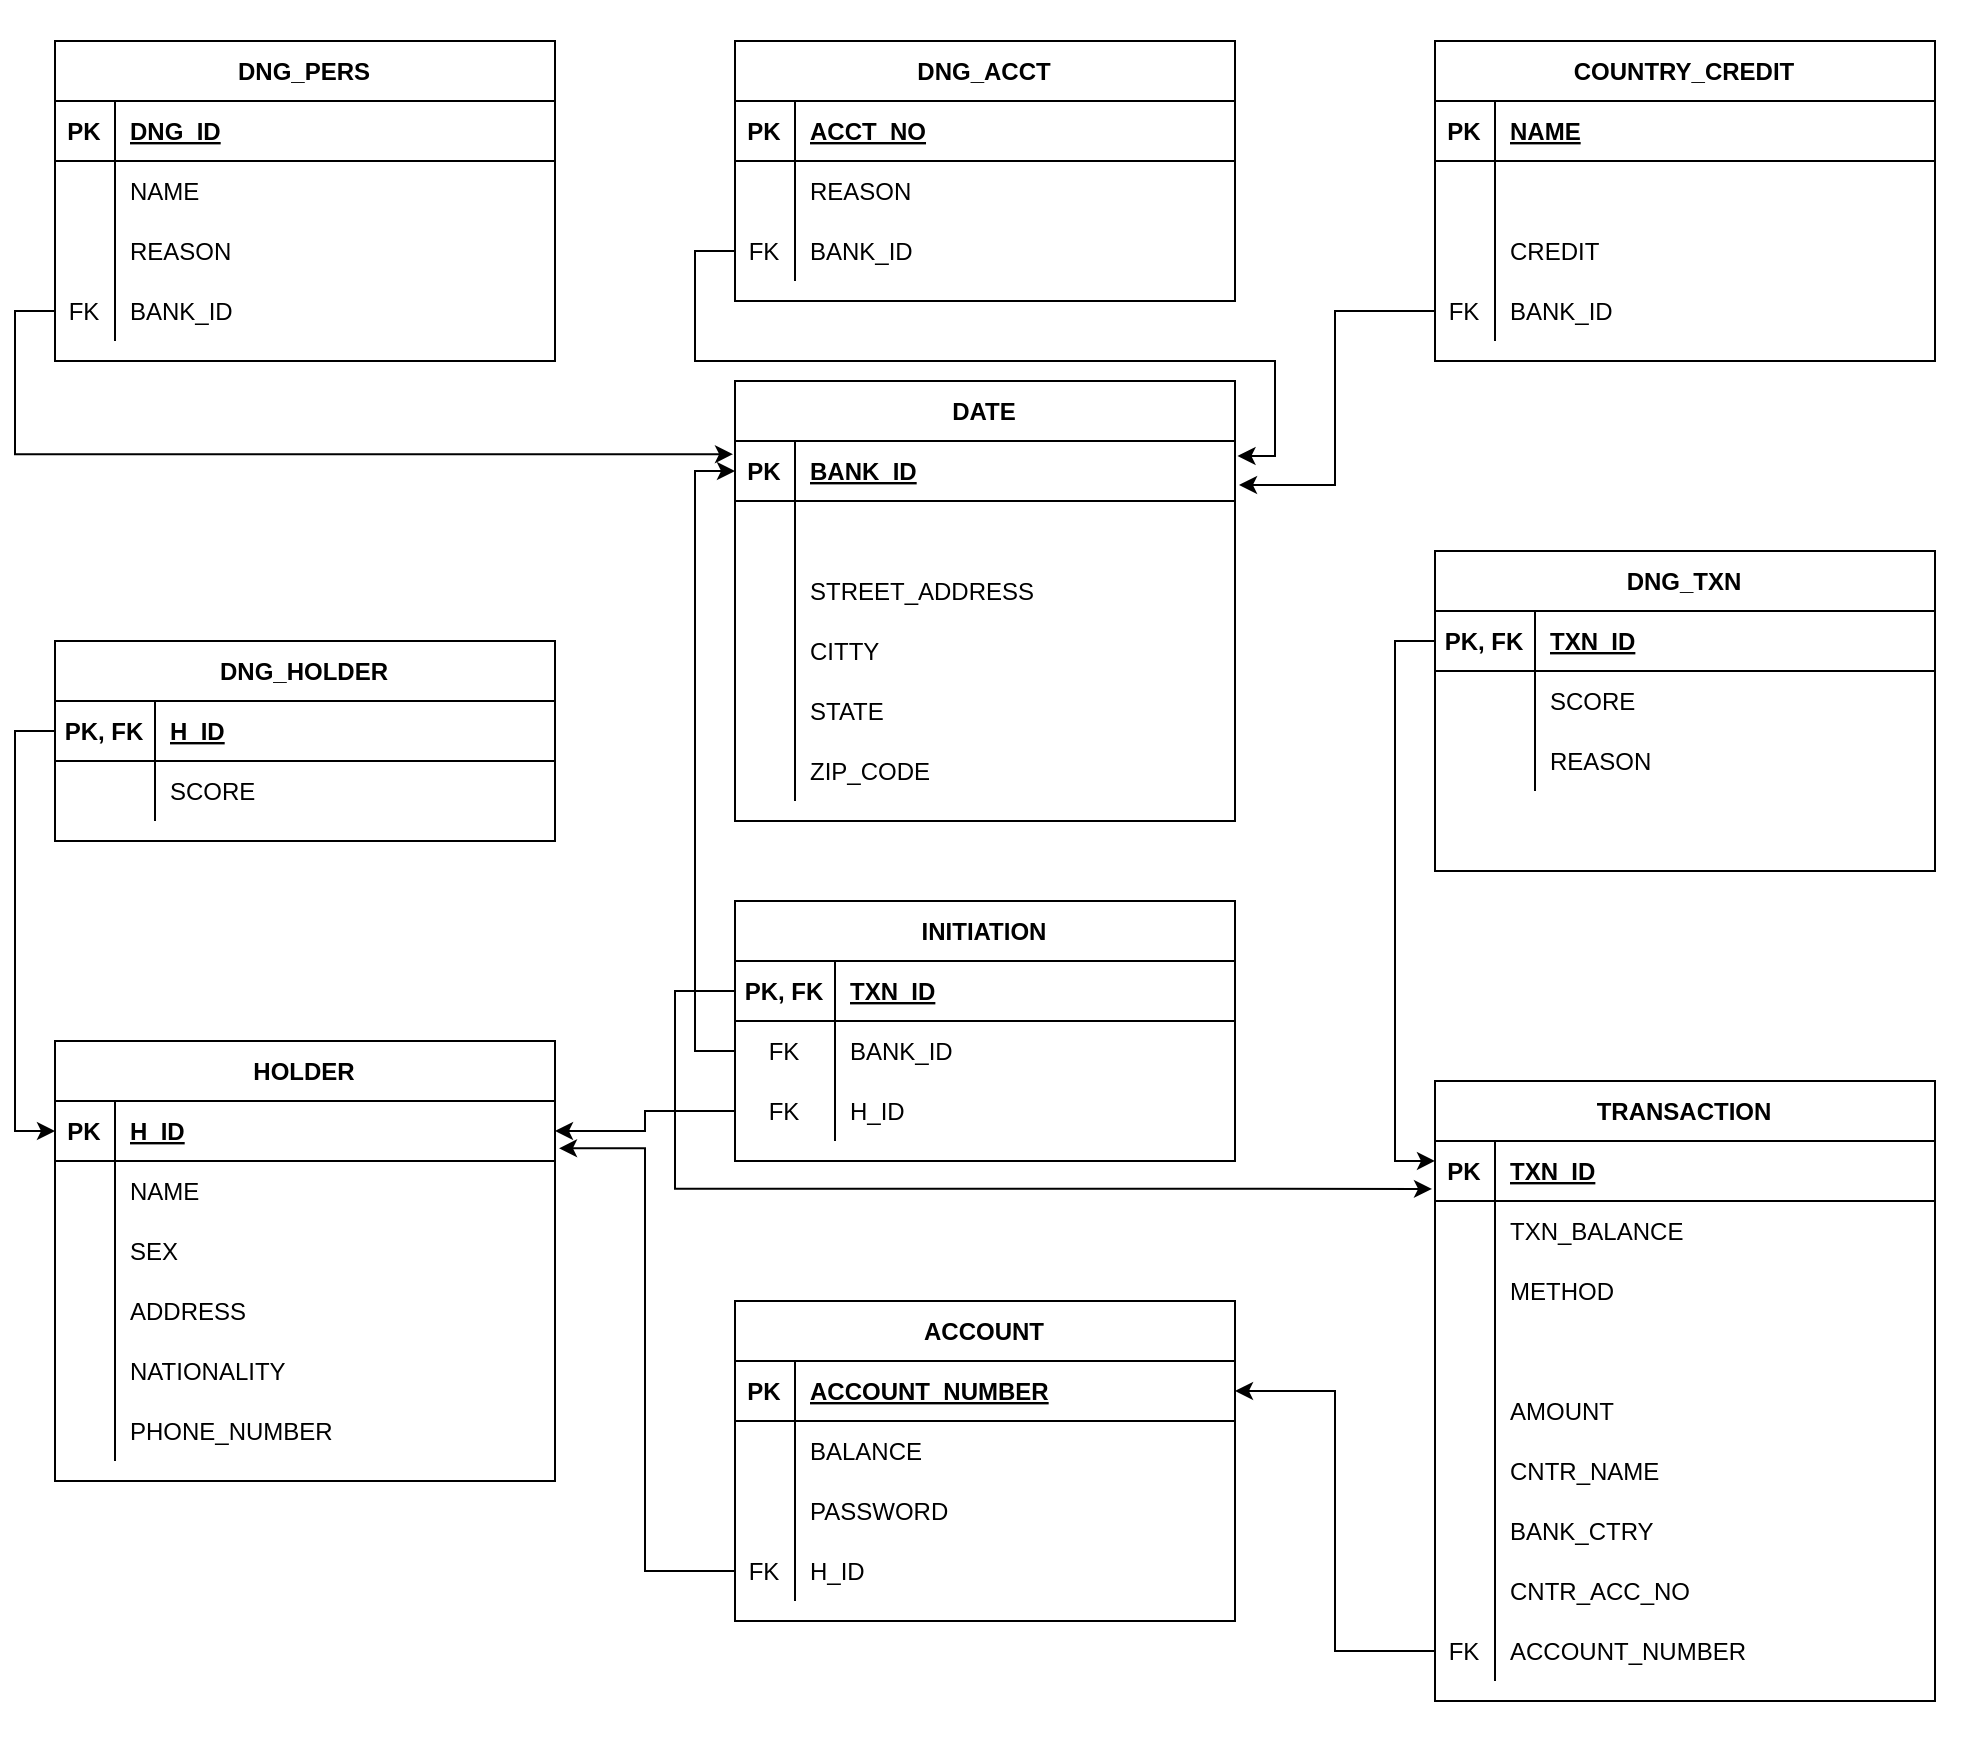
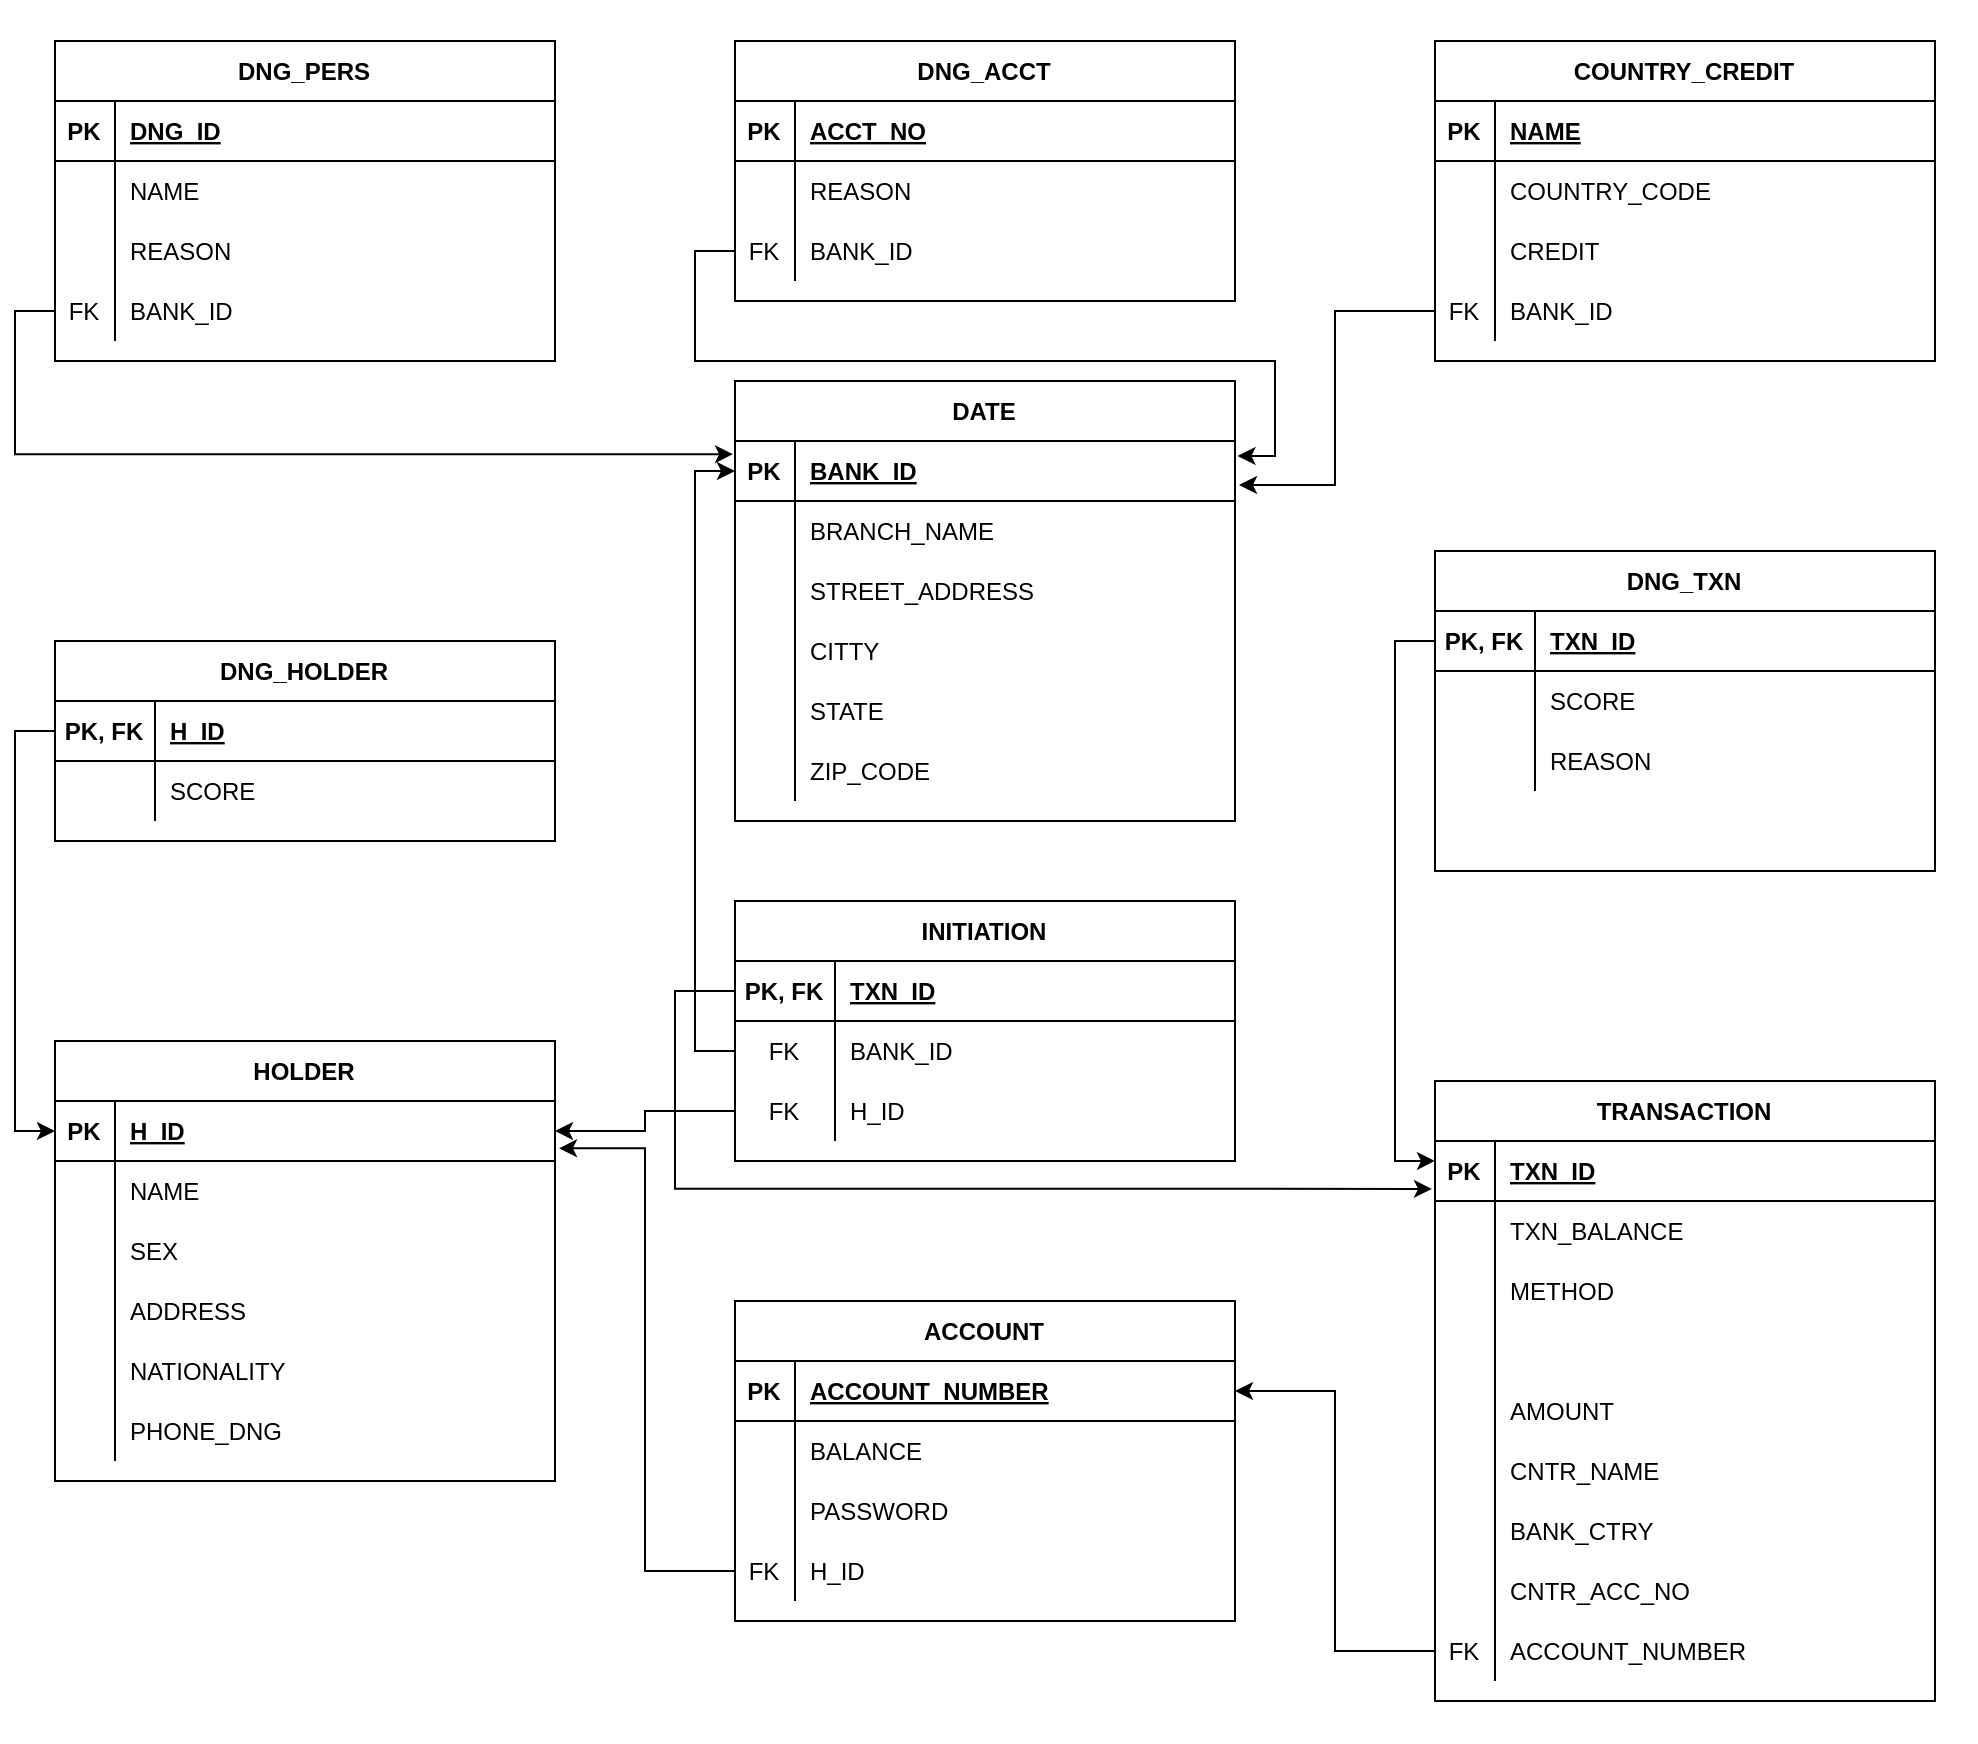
none -> (1715, 191)
none -> (1015, 531)
(211, 1432) -> (190, 1432)
